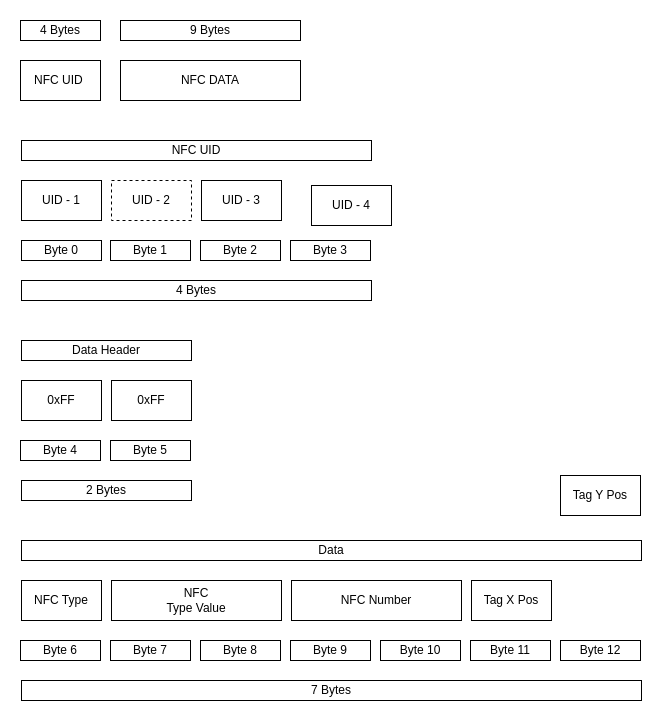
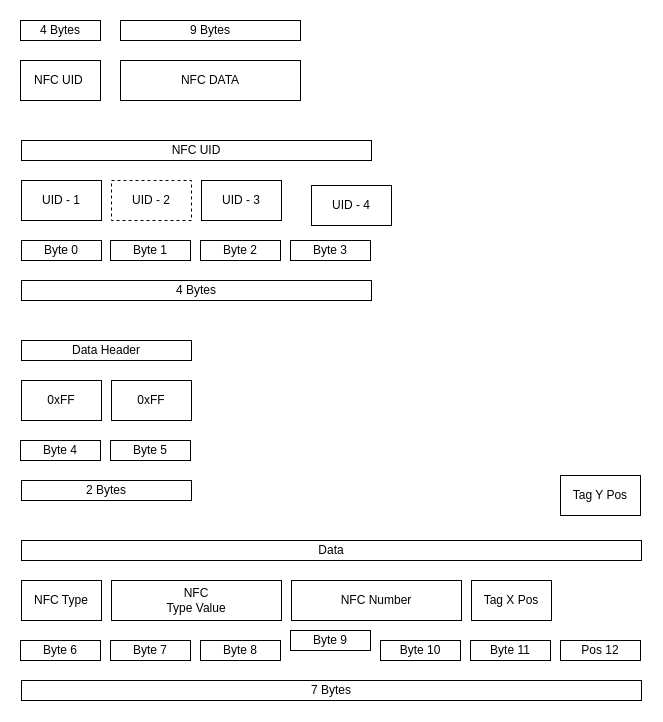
(331, 651) -> (331, 641)
(601, 651) -> (601, 651)
